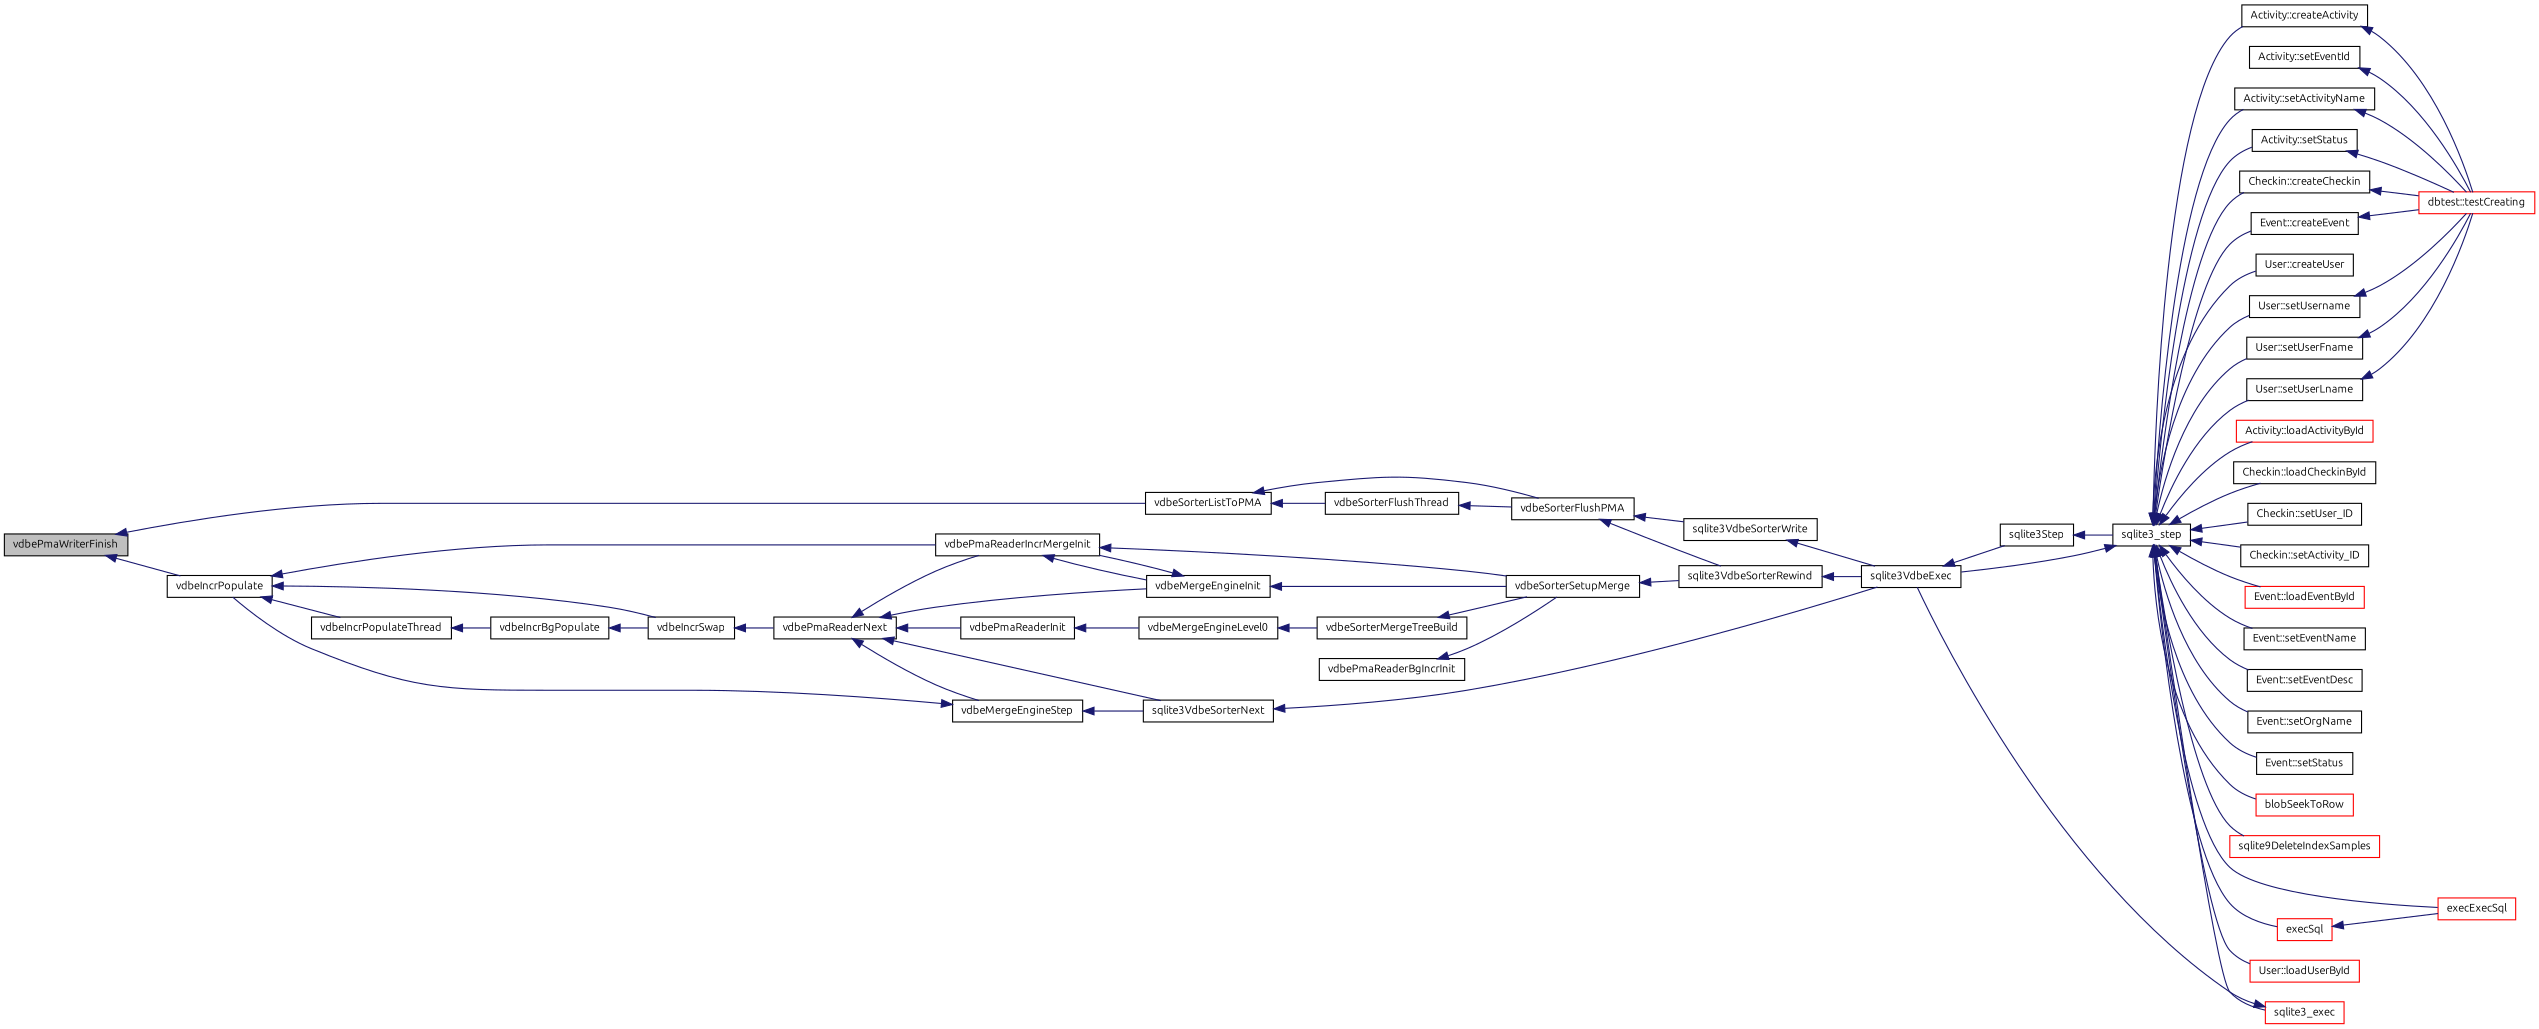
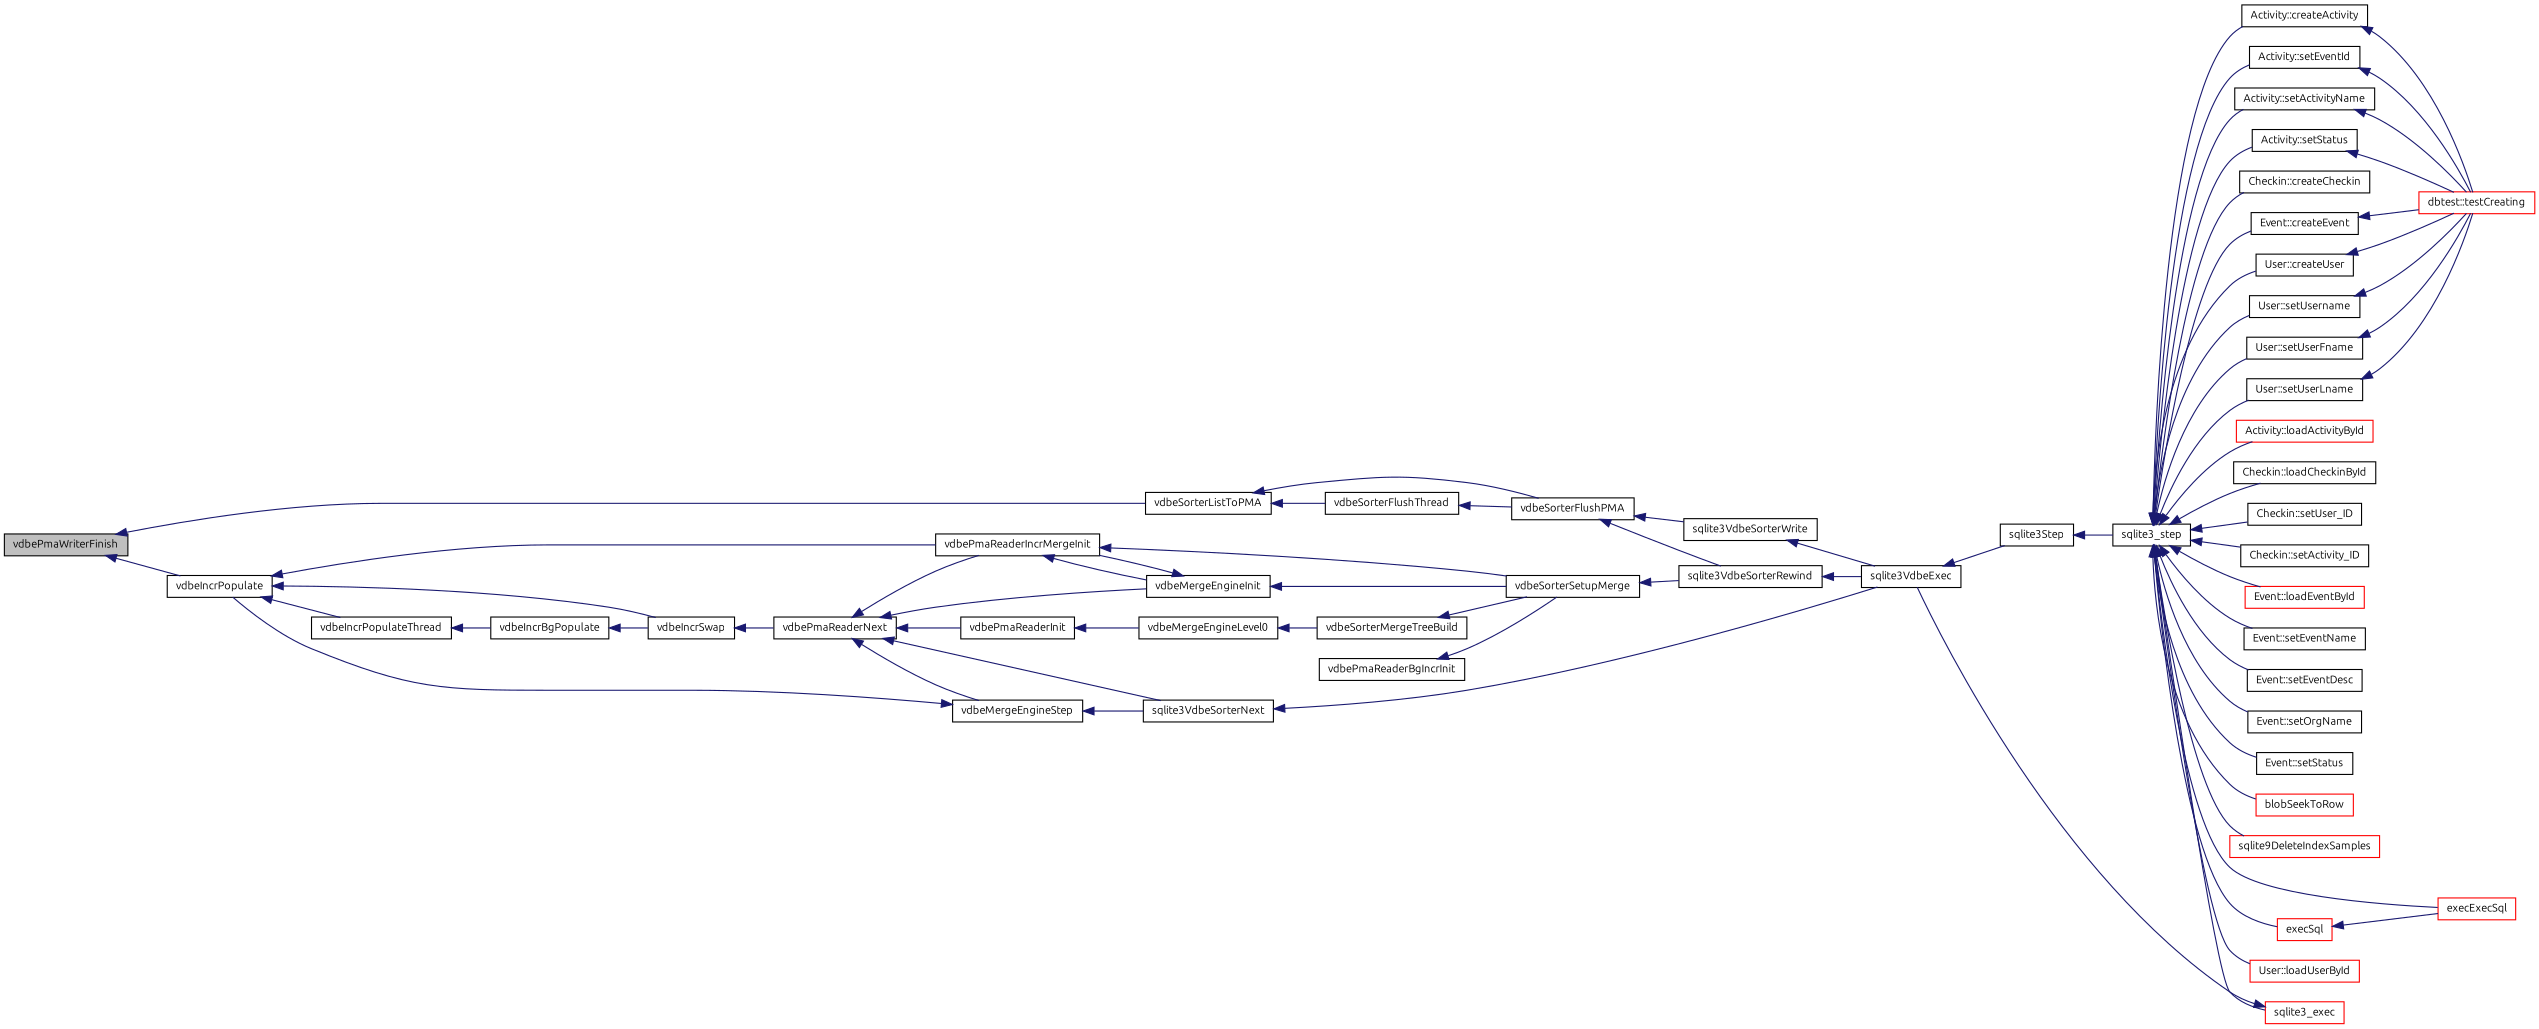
(2400, 193) -> (2406, 234)
(2034, 563) -> (2183, 210)
